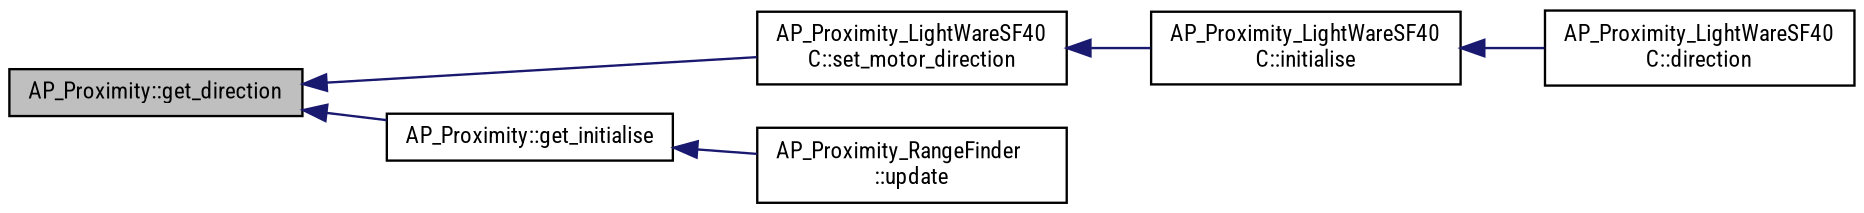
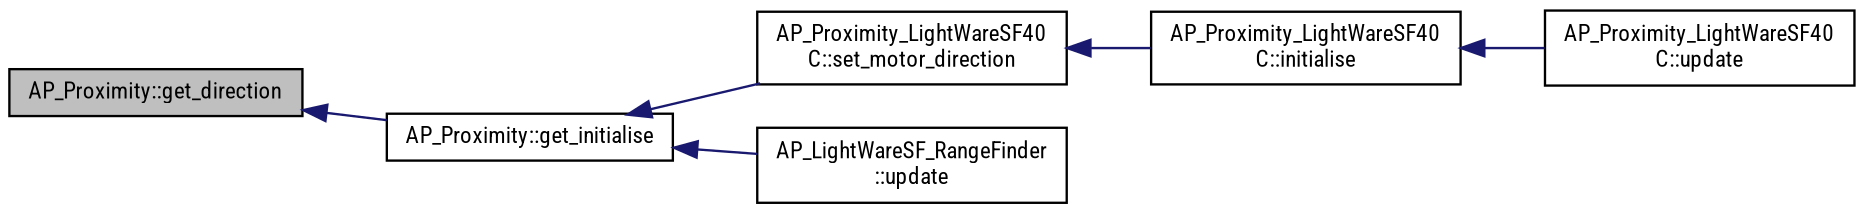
(1700, 48) -> (1700, 48)
(542, 70) -> (705, 96)
(912, 165) -> (912, 165)
